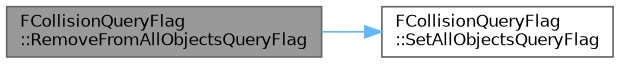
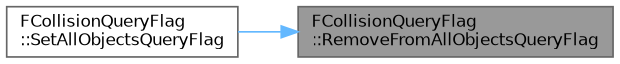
(343, 32) -> (259, 32)
